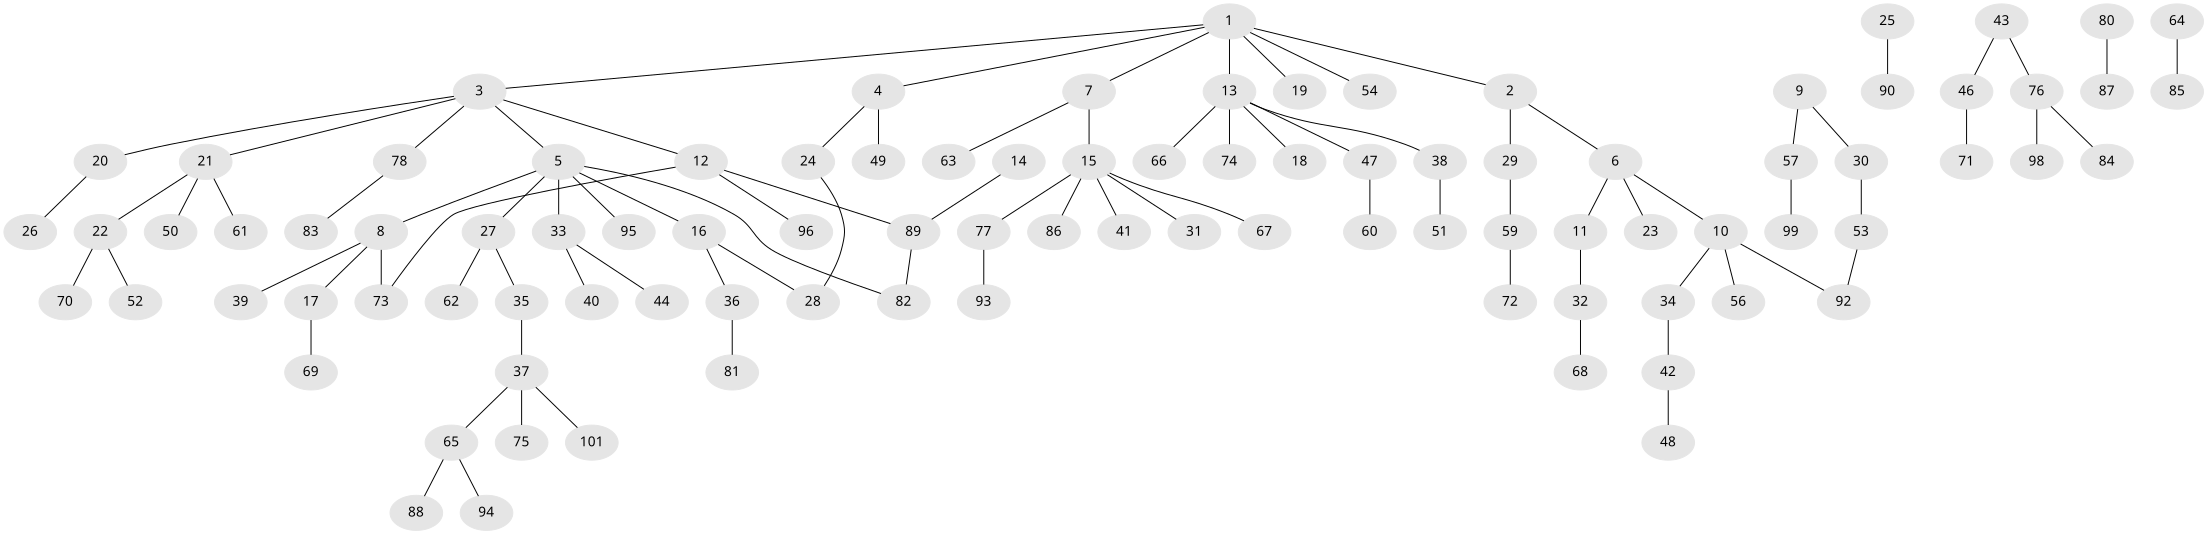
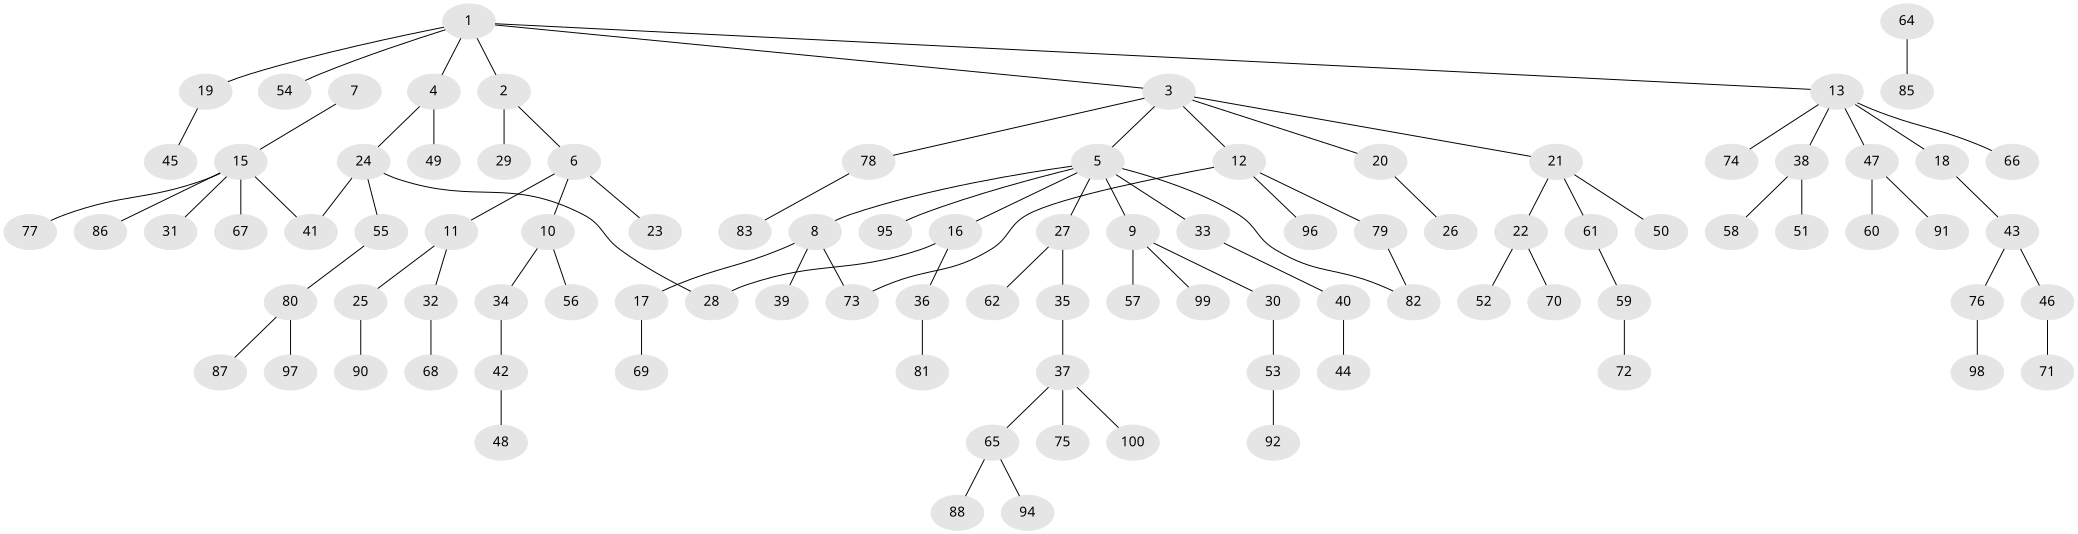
(1159, 57) -> none
none -> (171, 162)
(949, 162) -> none
(1019, 162) -> none
(2107, 162) -> none
none -> (337, 197)
none -> (1115, 197)
(1510, 197) -> (1608, 267)
(1791, 197) -> (1168, 267)
none -> (1977, 197)
none -> (381, 232)
(914, 232) -> (1381, 232)
none -> (1732, 232)
none -> (1942, 232)
none -> (406, 267)
(610, 267) -> (1344, 337)
(1782, 267) -> none
(984, 302) -> none
none -> (291, 372)
(592, 443) -> (1133, 443)
